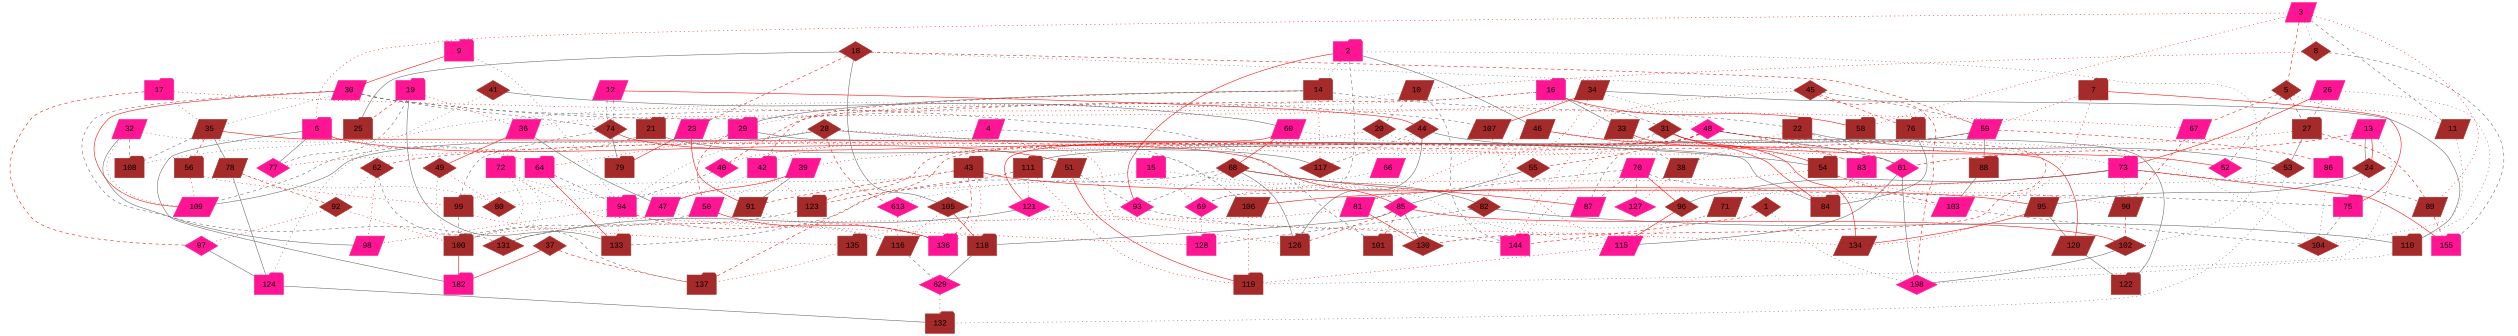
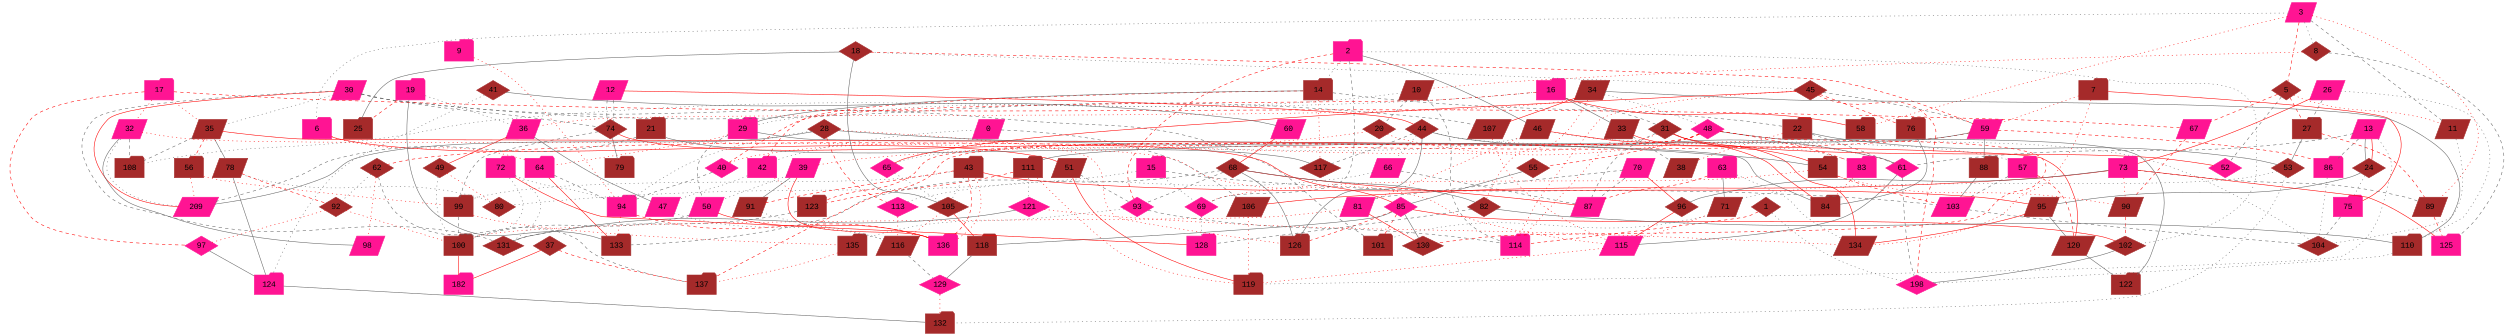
(1282, 22) -> (1282, 22)
(404, 70) -> none
(1203, 96) -> (1203, 96)
(1227, 110) -> (1227, 110)
none -> (142, 112)
(486, 116) -> (486, 116)
(558, 127) -> (558, 127)
(692, 129) -> none
(989, 129) -> (989, 129)
(1115, 144) -> none
(1705, 144) -> none
none -> (2348, 149)
(2200, 150) -> (2200, 150)
(1139, 155) -> (1139, 155)
(699, 164) -> (699, 164)
(273, 168) -> none
none -> (887, 168)
none -> (1722, 168)
none -> (2023, 168)
none -> (1488, 187)
(733, 188) -> (838, 231)
(1551, 191) -> (1551, 191)
(1183, 192) -> (1183, 192)
(2145, 197) -> none
(196, 207) -> (196, 207)
(898, 207) -> (898, 207)
(1635, 207) -> none
(494, 226) -> none
(864, 229) -> (932, 233)
(1906, 230) -> (1906, 230)
(243, 239) -> none
(1515, 246) -> (1515, 246)
(2446, 246) -> (2446, 246)
(940, 285) -> (940, 285)
